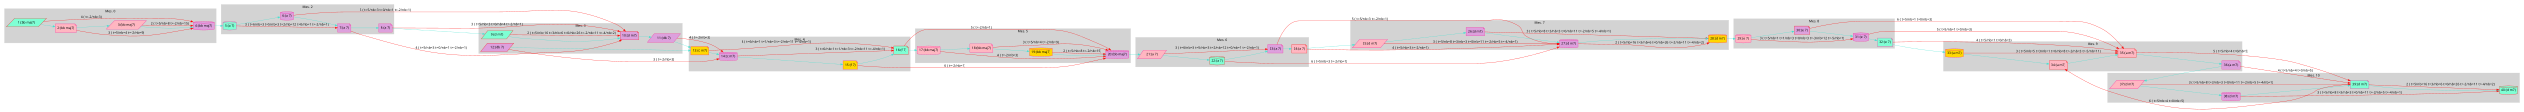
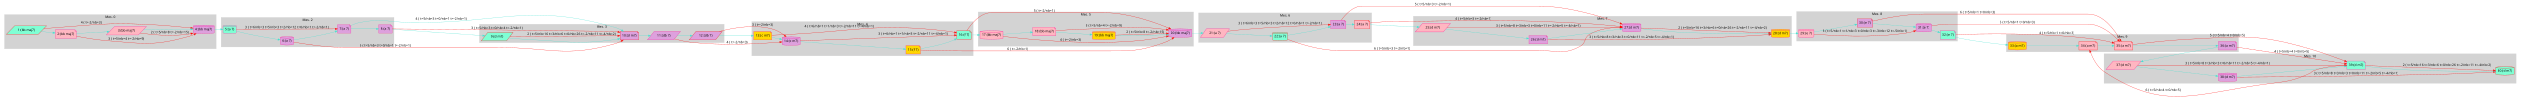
(681, 44) -> (684, 36)
(2040, 53) -> none
(484, 55) -> (487, 19)
